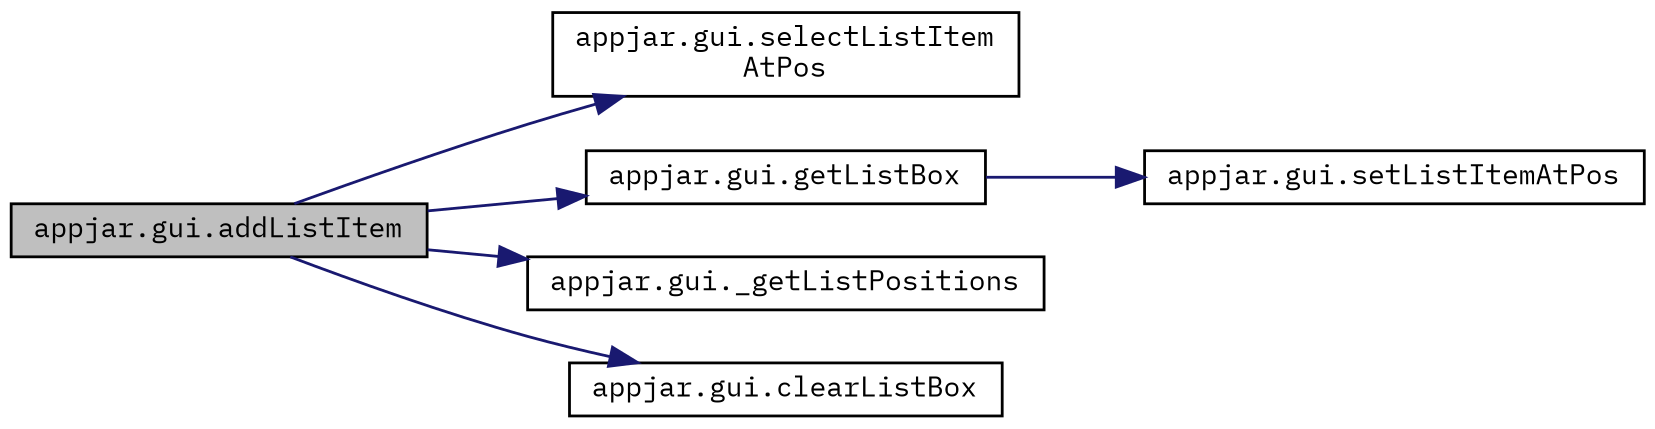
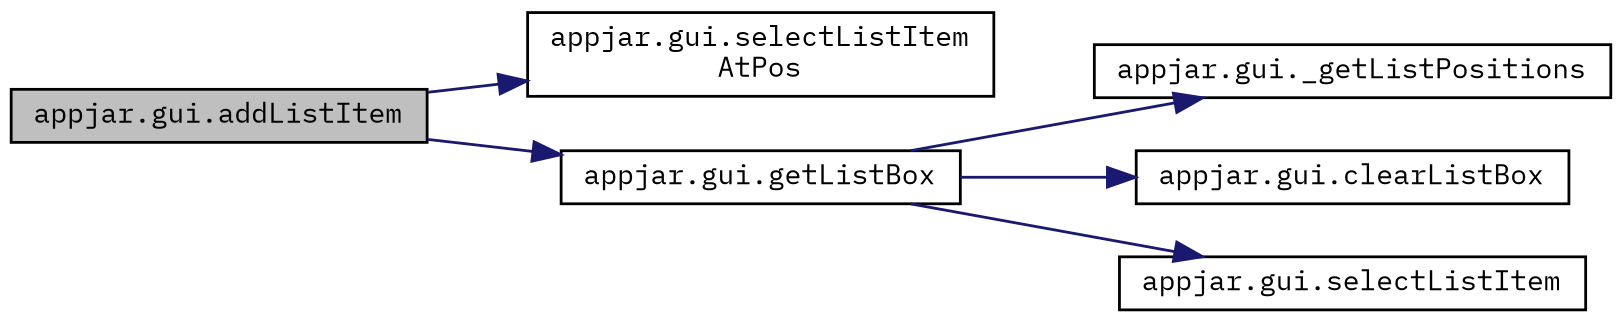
(1394, 177) -> (1353, 283)
(463, 253) -> (1043, 127)
(449, 313) -> (1034, 177)
